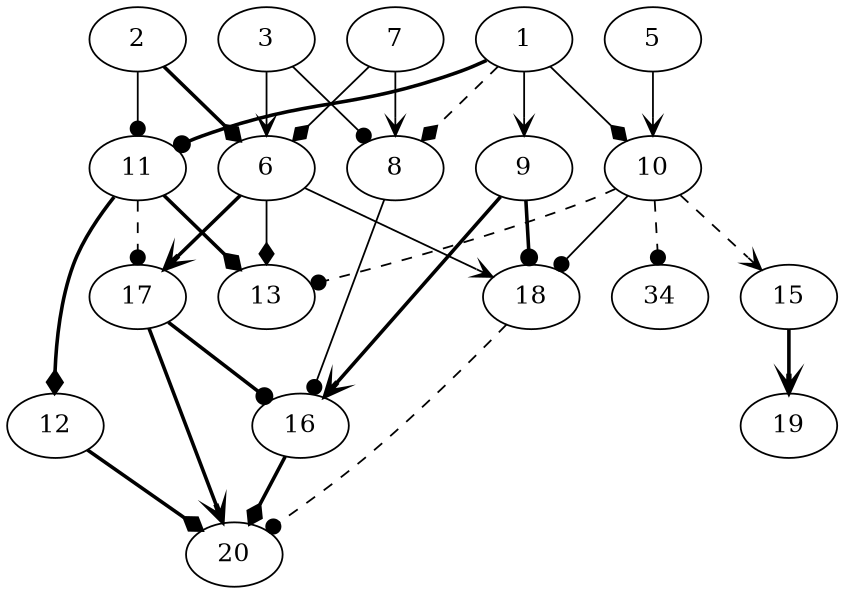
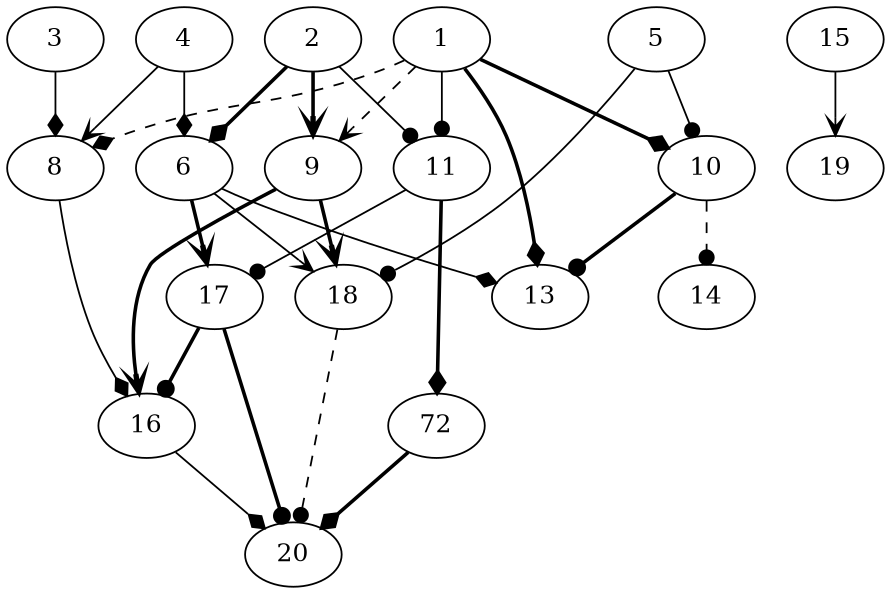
(395, 39) -> (184, 39)
(321, 94) -> (55, 93)
(267, 95) -> none
(524, 95) -> (386, 96)
(653, 95) -> (679, 97)
(580, 96) -> (564, 99)
(353, 100) -> (442, 97)
none -> (313, 103)
(194, 225) -> (512, 151)
(138, 226) -> (346, 223)
(714, 226) -> none
(597, 227) -> (532, 178)
(528, 234) -> (324, 217)
(479, 238) -> (629, 228)
(351, 290) -> (79, 292)
(660, 297) -> (707, 297)
(789, 353) -> (835, 95)
(183, 417) -> (252, 419)
(55, 426) -> (436, 426)
(273, 481) -> (212, 483)
